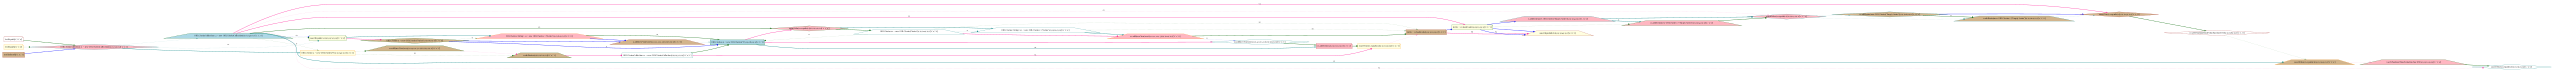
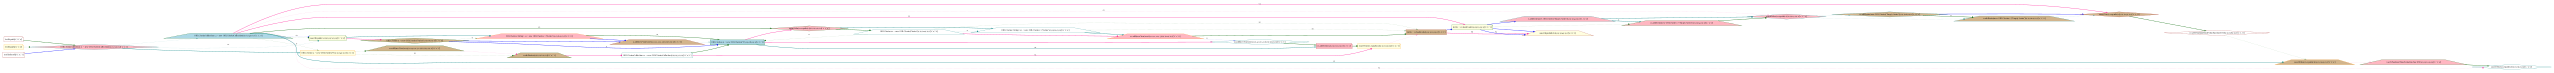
(14, 55) -> (14, 55)
